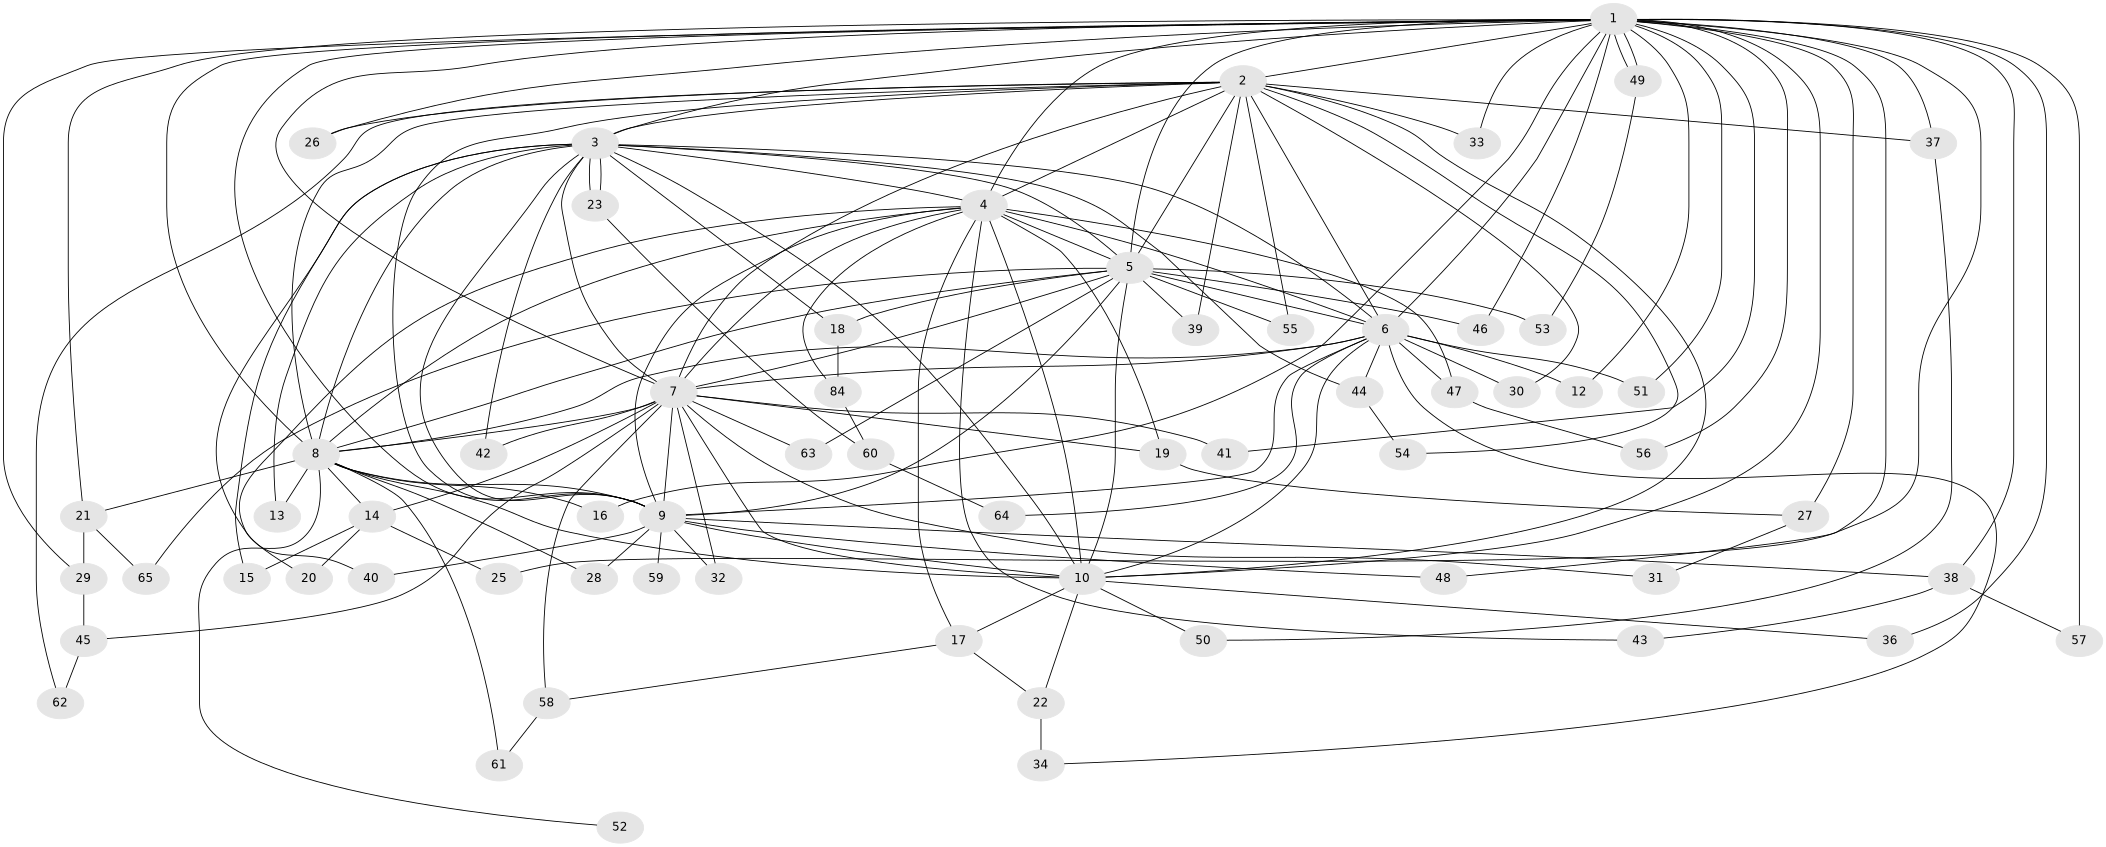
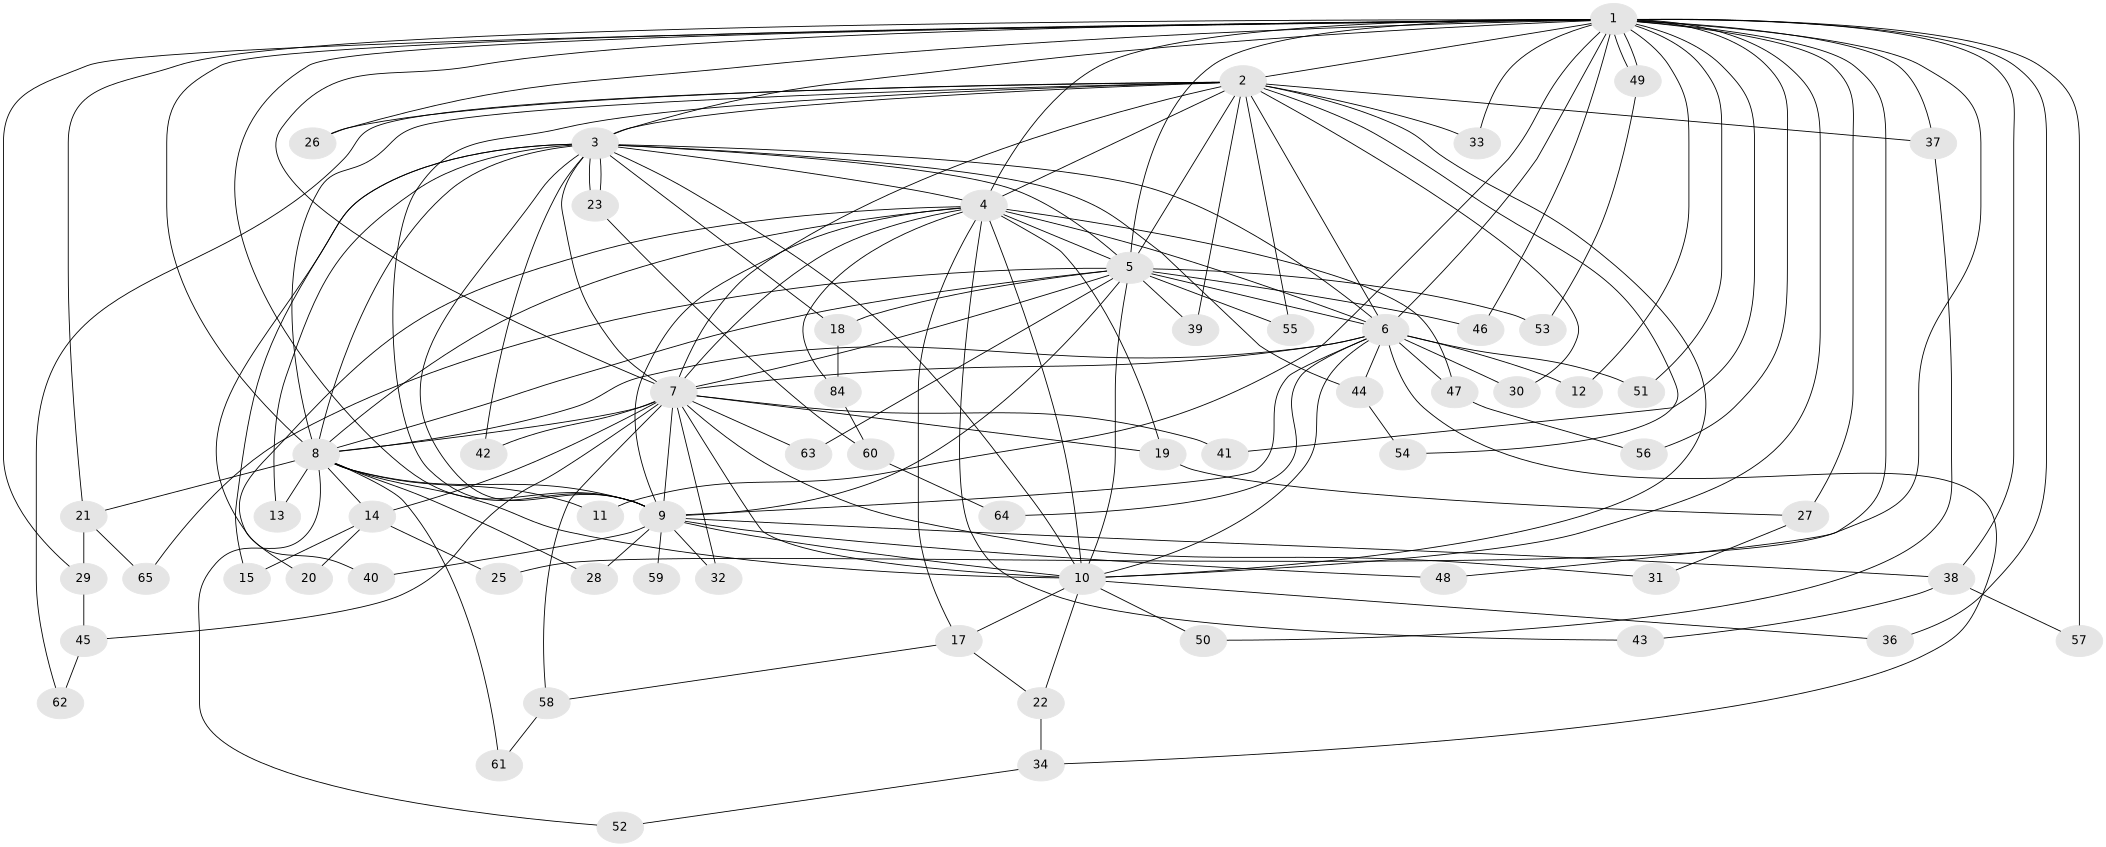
(600, 517) -> (600, 517)
none -> (831, 797)
